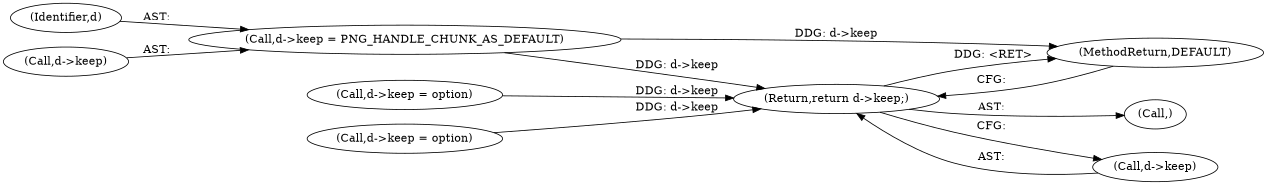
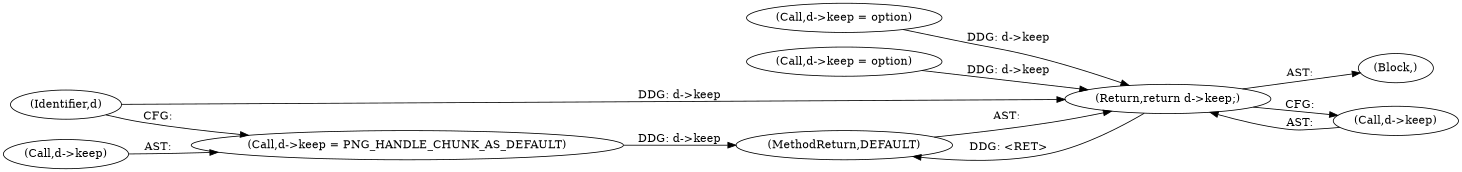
(159, 17) -> (160, 116)
(631, 70) -> (589, 102)
(993, 80) -> (1009, 116)
(1155, 114) -> (1396, 68)
